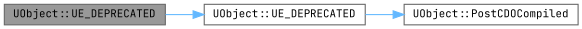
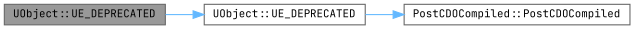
(491, 15) -> (517, 15)
